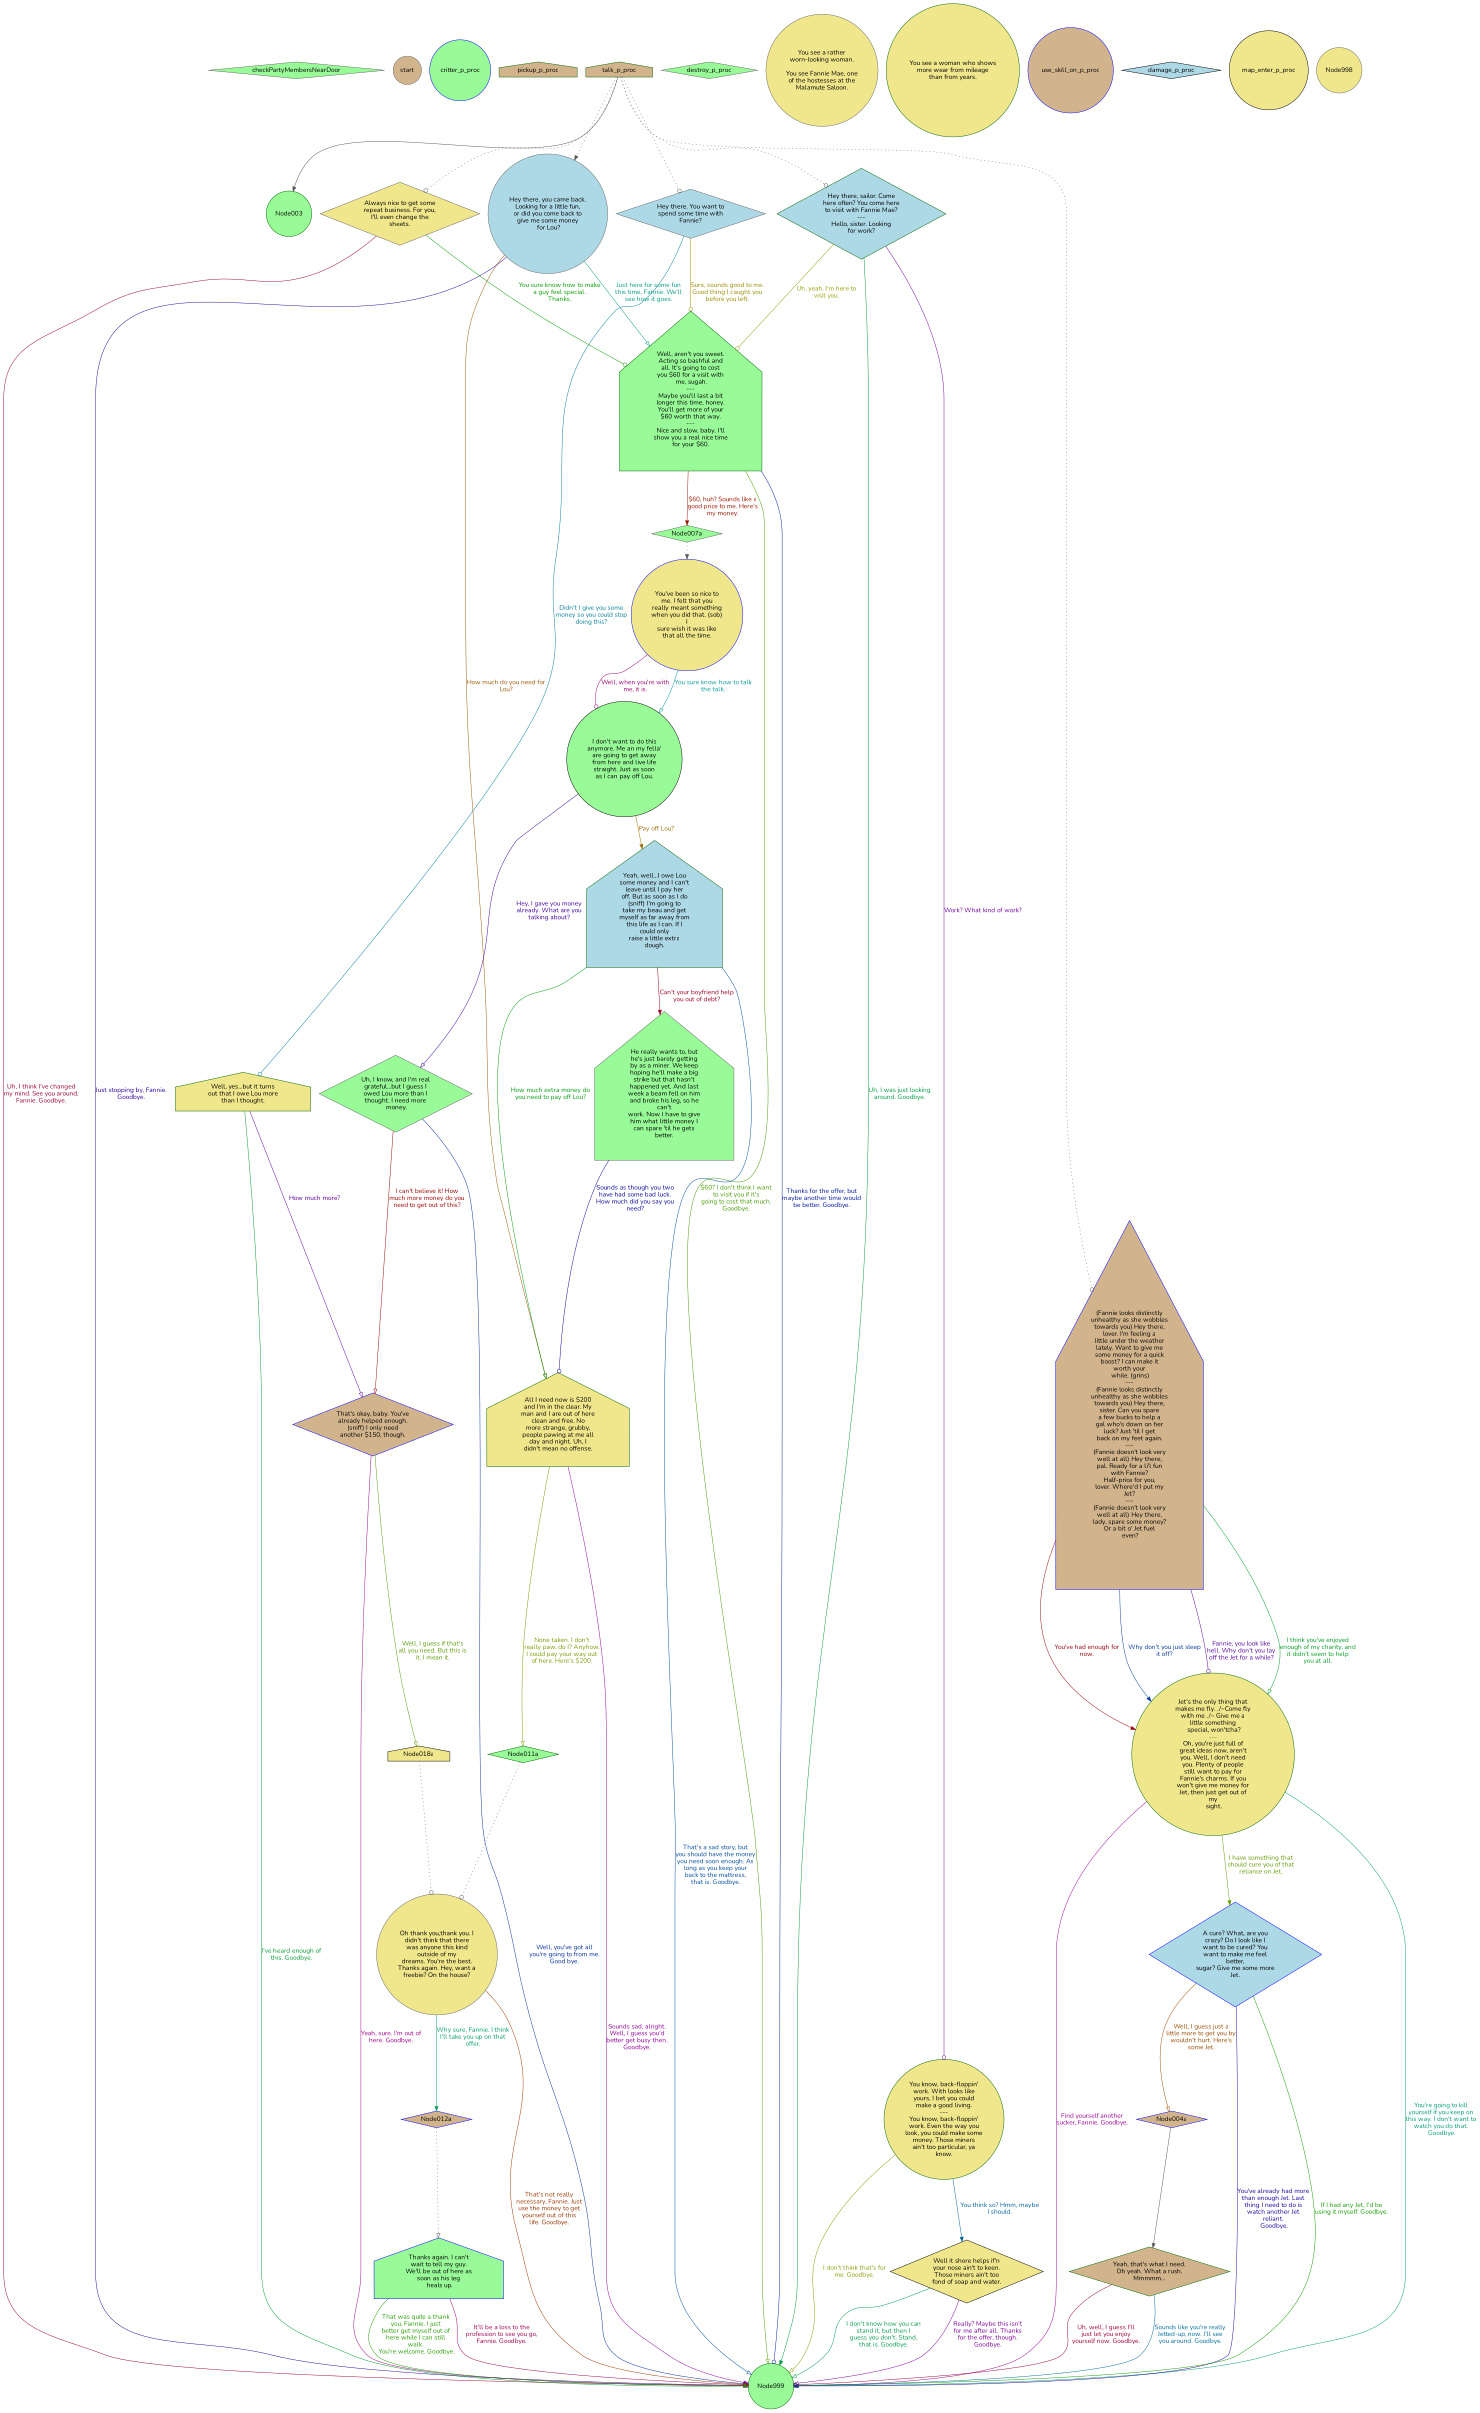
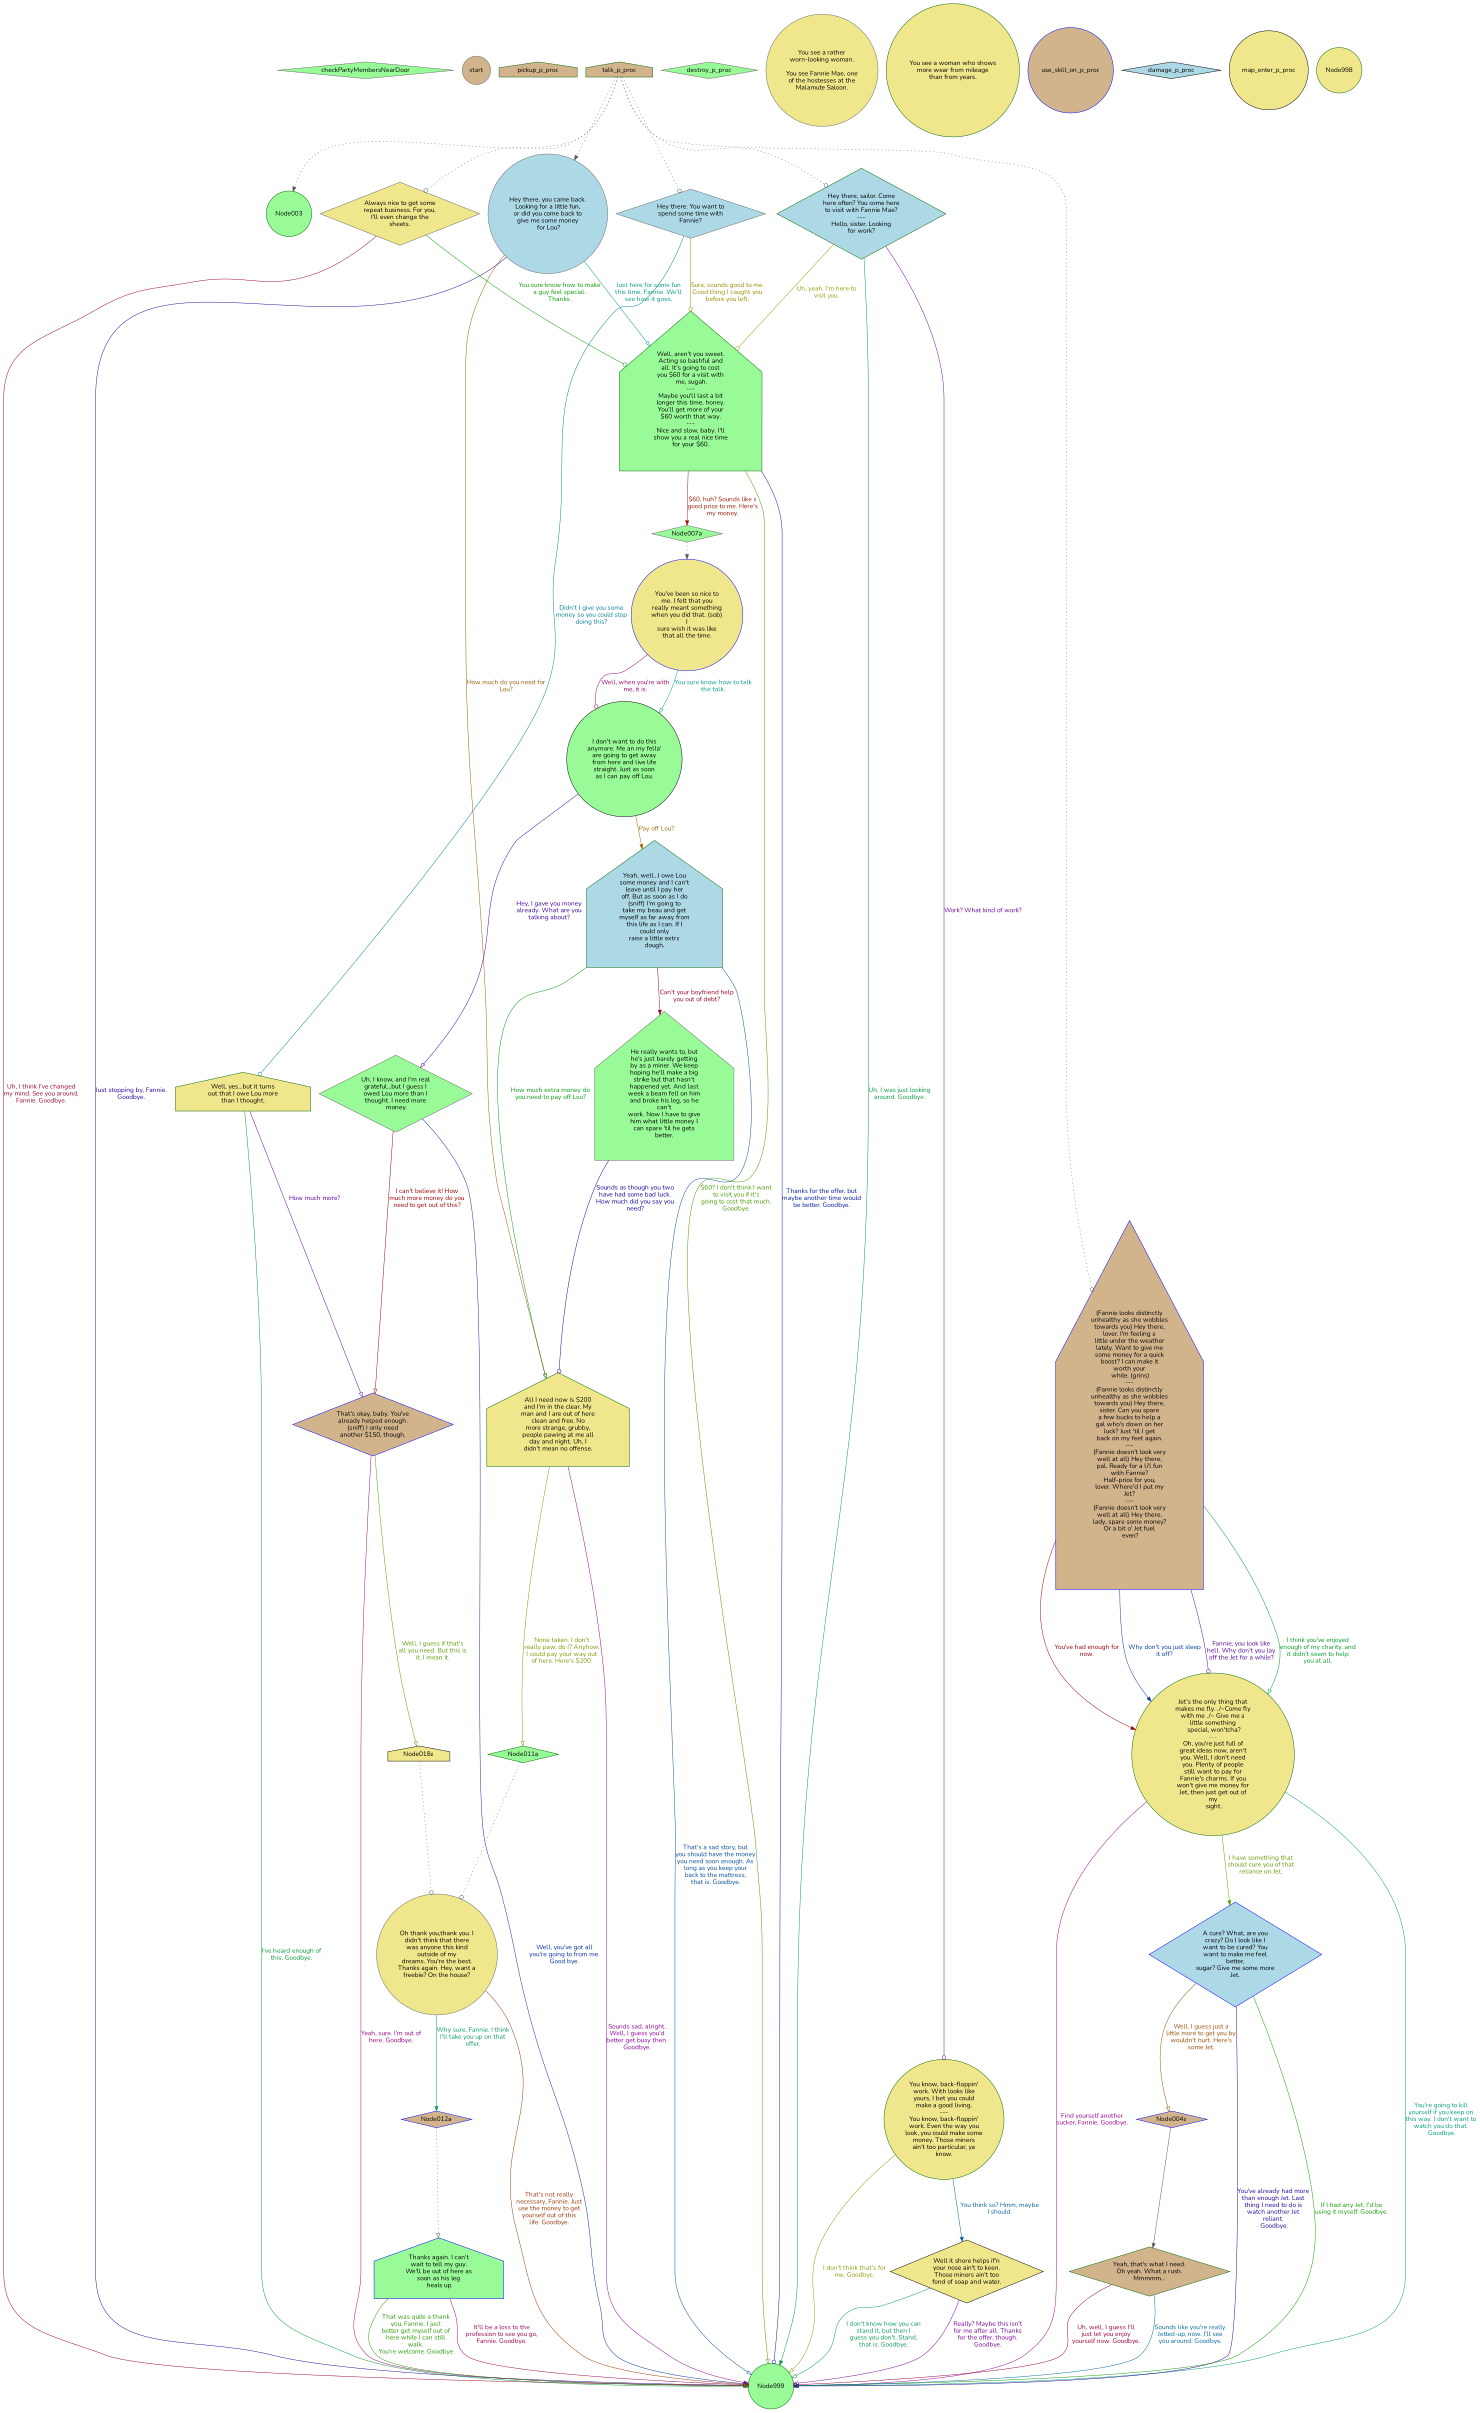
(460, 70) -> none
(1339, 70) -> (1339, 70)
(464, 146) -> (464, 146)
